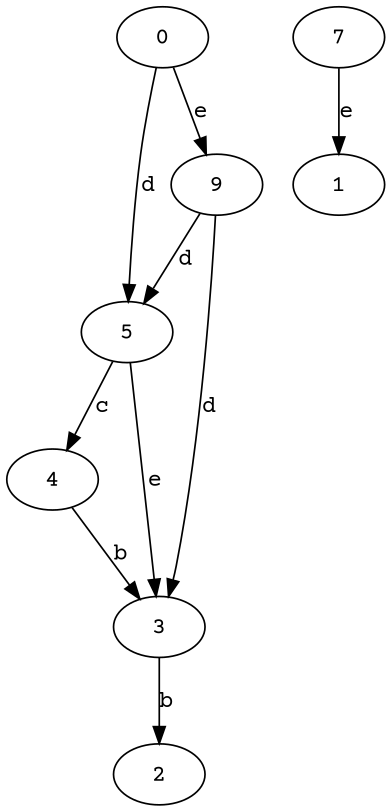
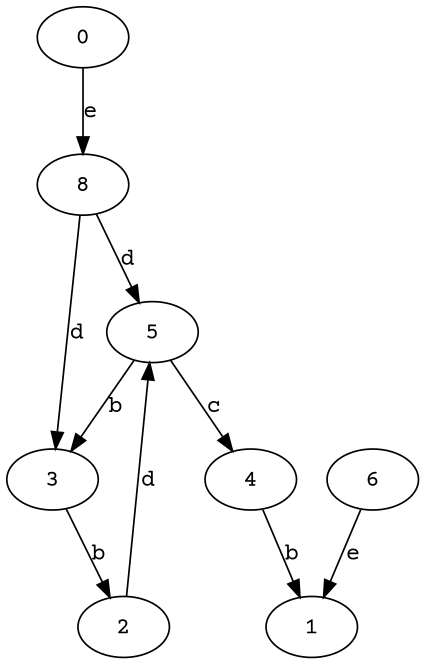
(339, 37) -> (373, 480)
(138, 175) -> (137, 488)
(217, 185) -> (83, 185)
(155, 480) -> (116, 406)
(101, 546) -> (278, 546)
